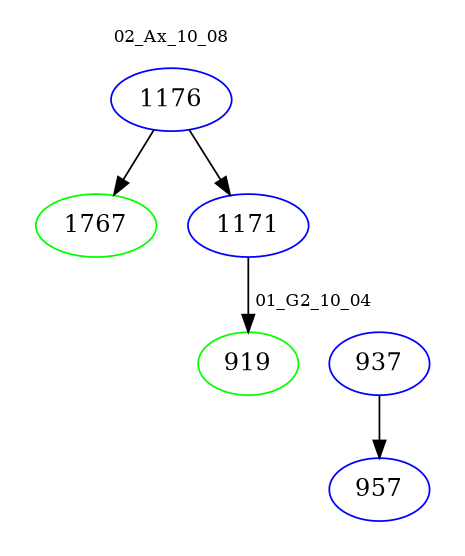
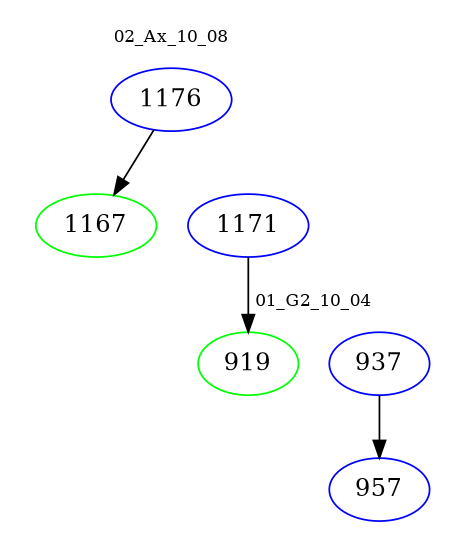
(205, 155) -> none
(96, 226) -> (96, 226)
